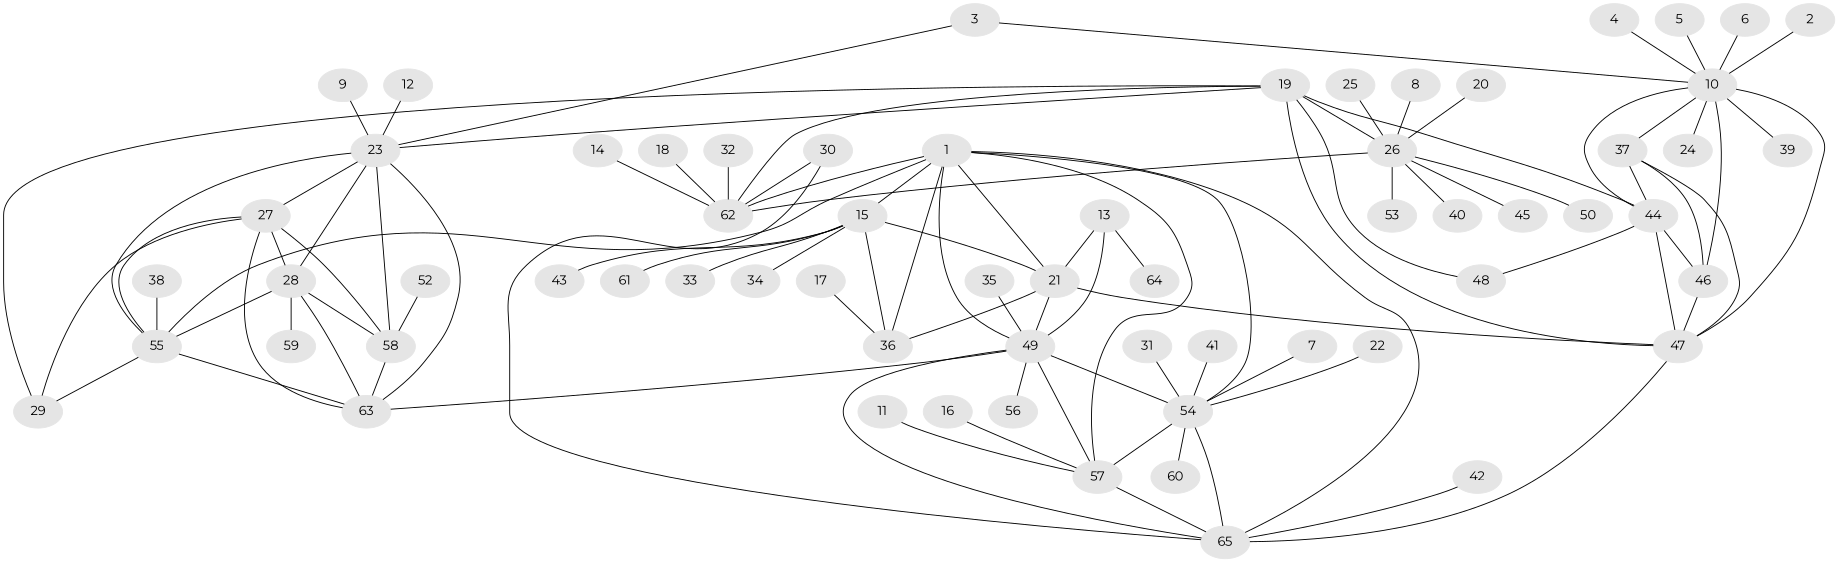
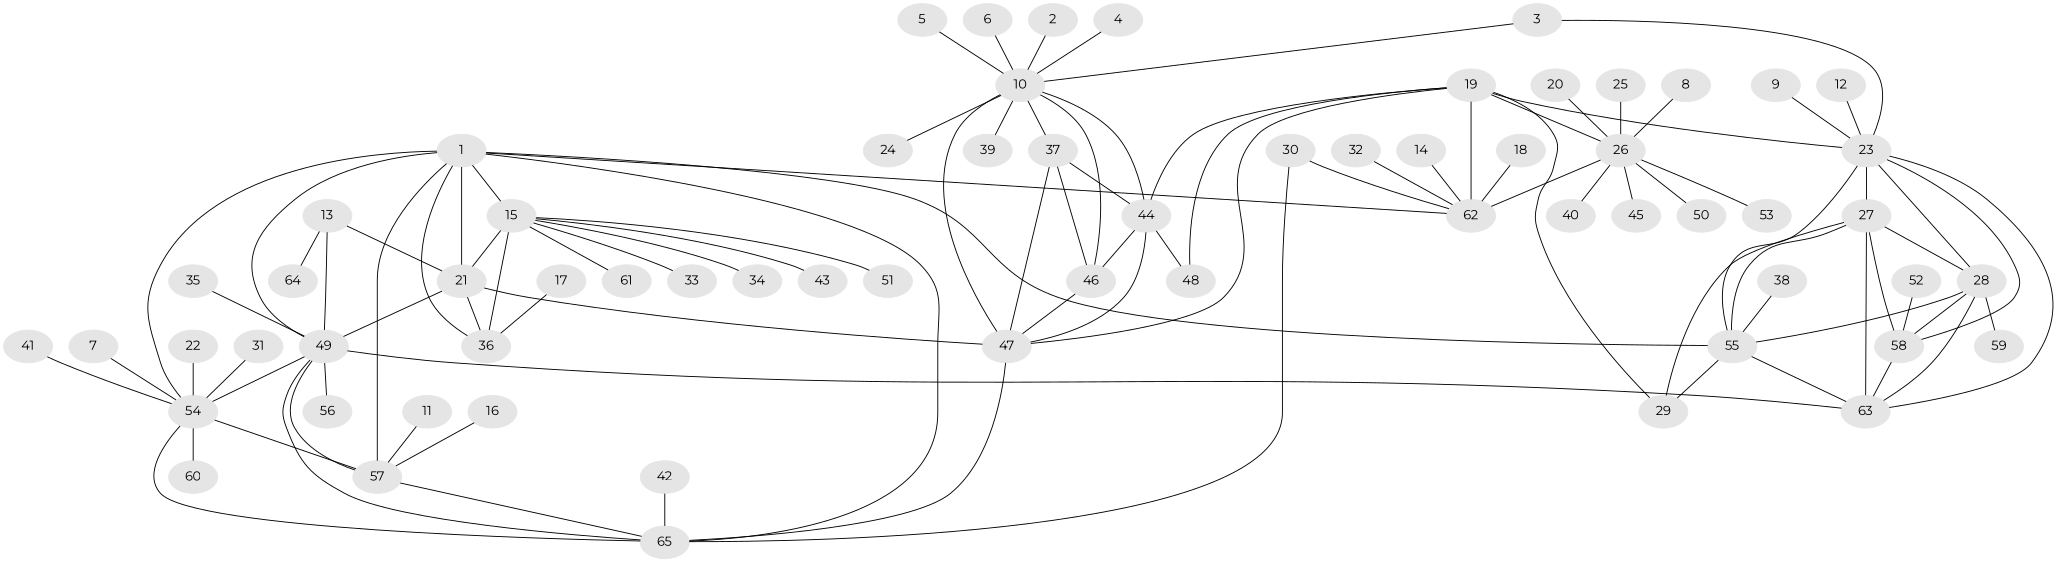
none -> (888, 281)
